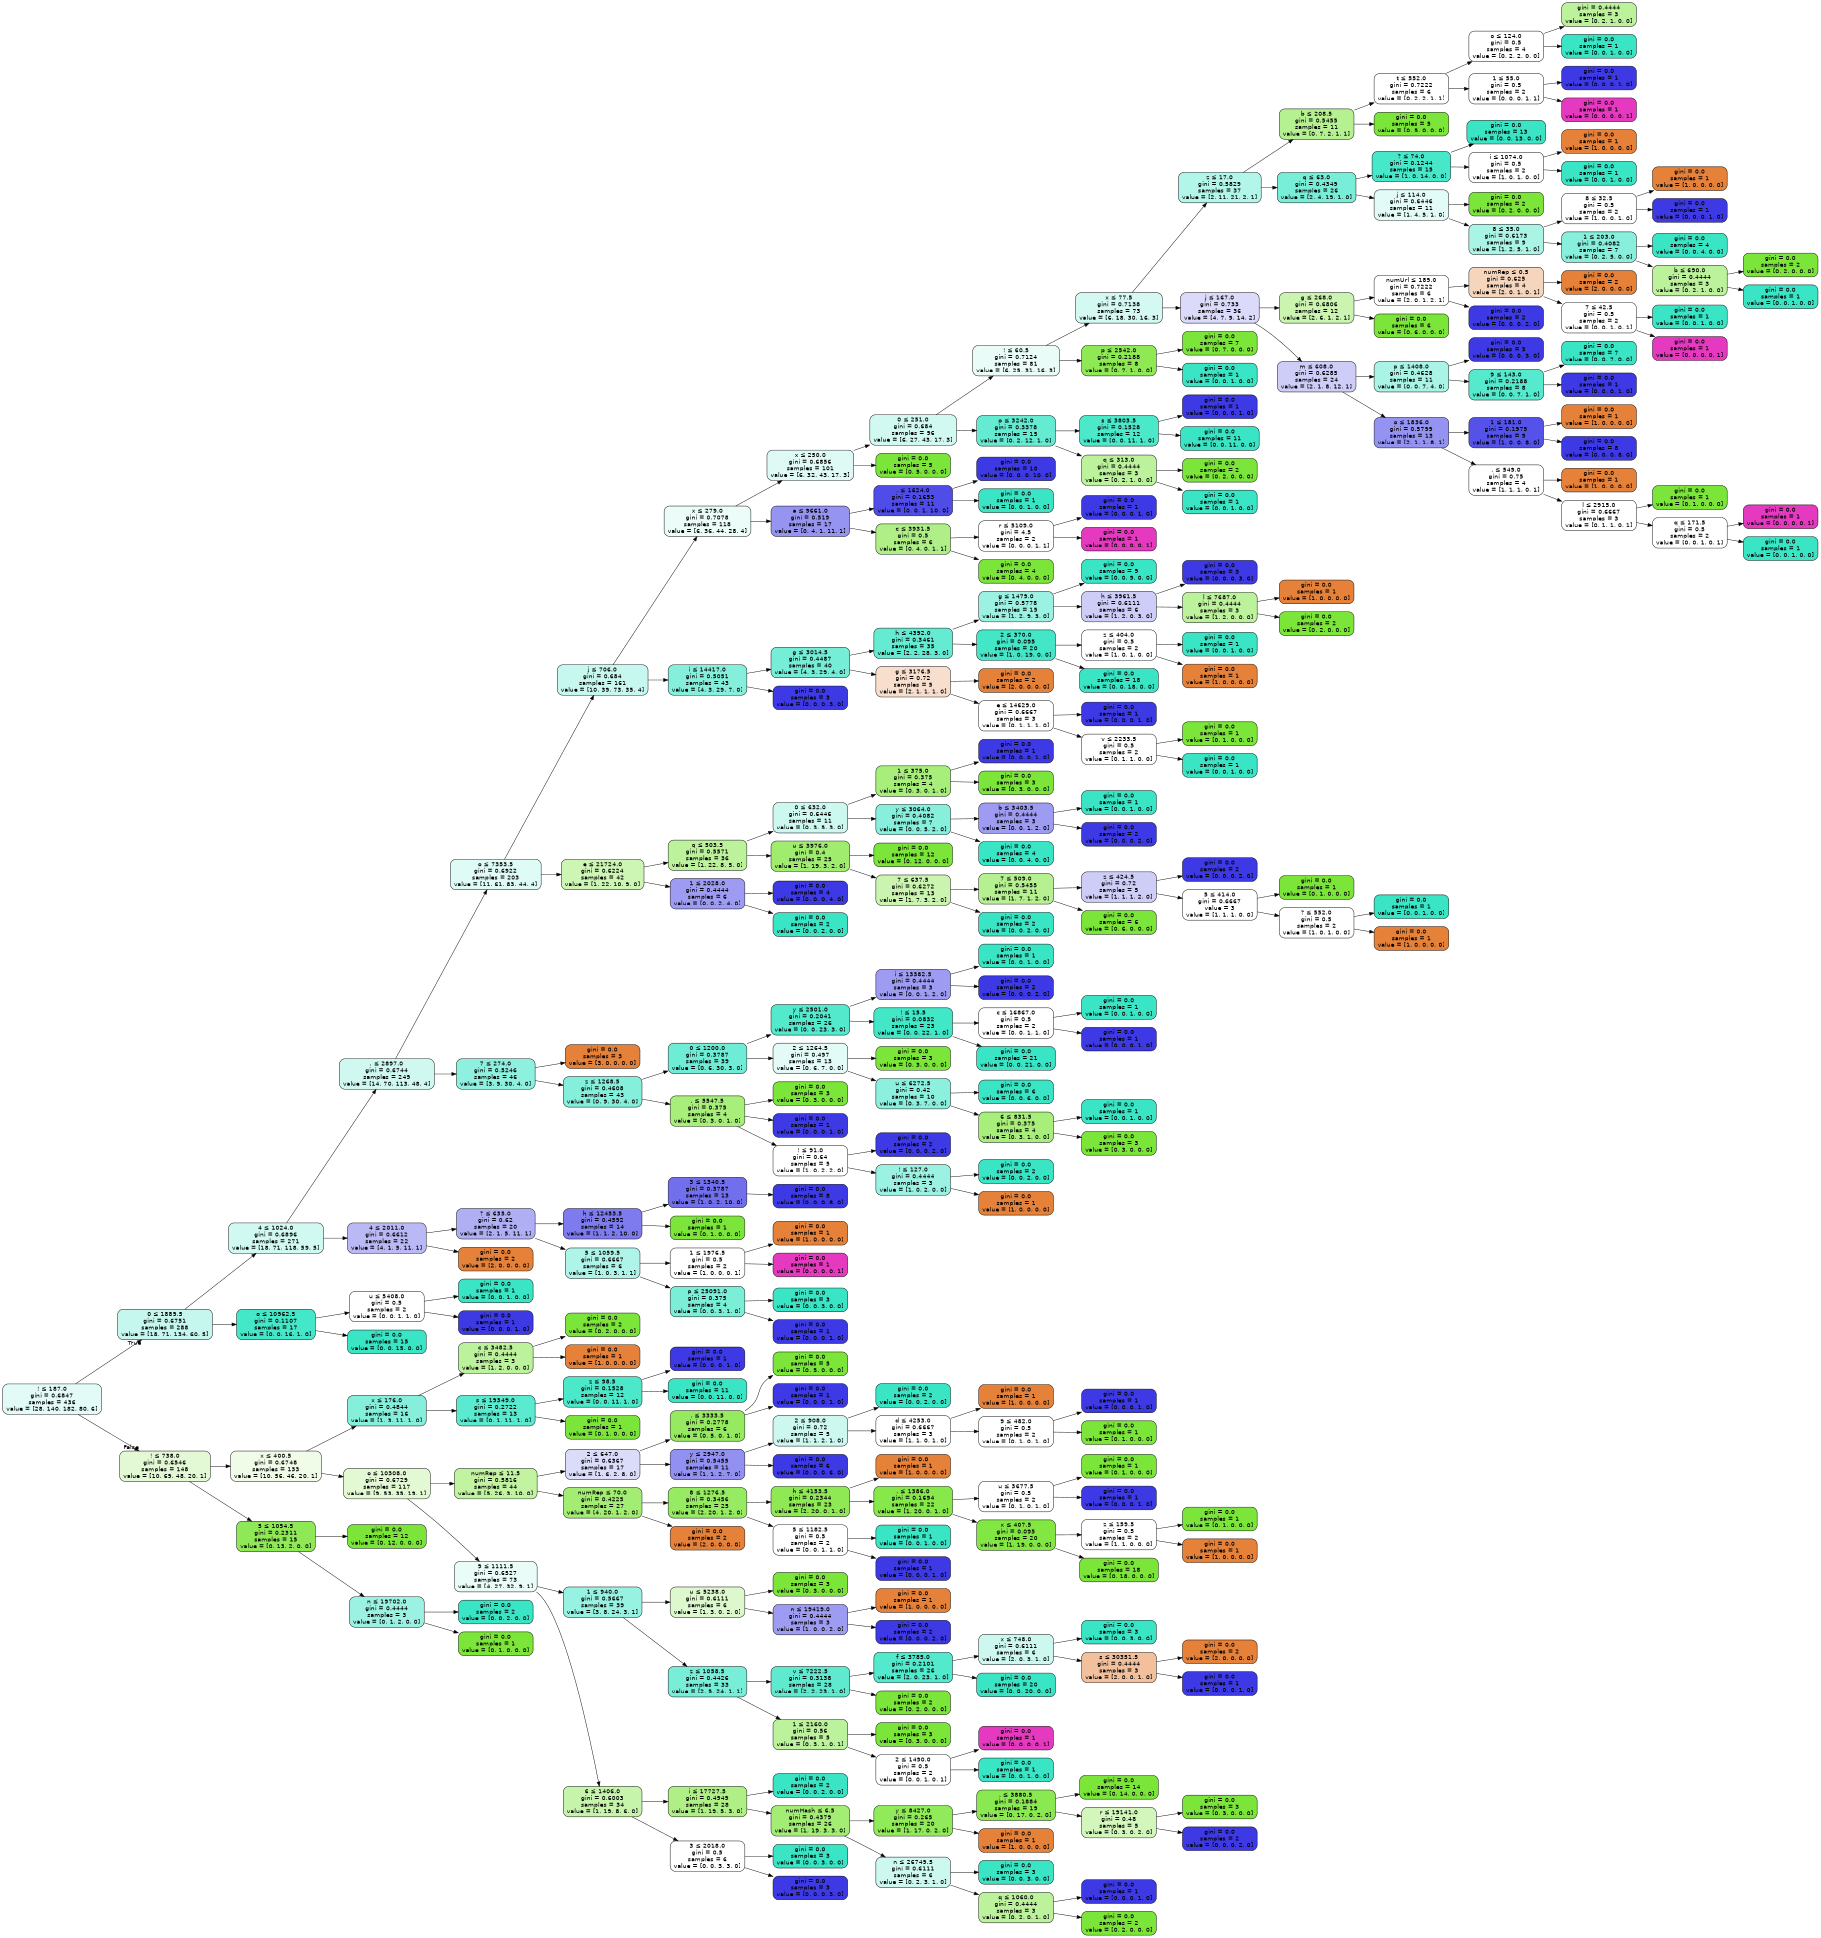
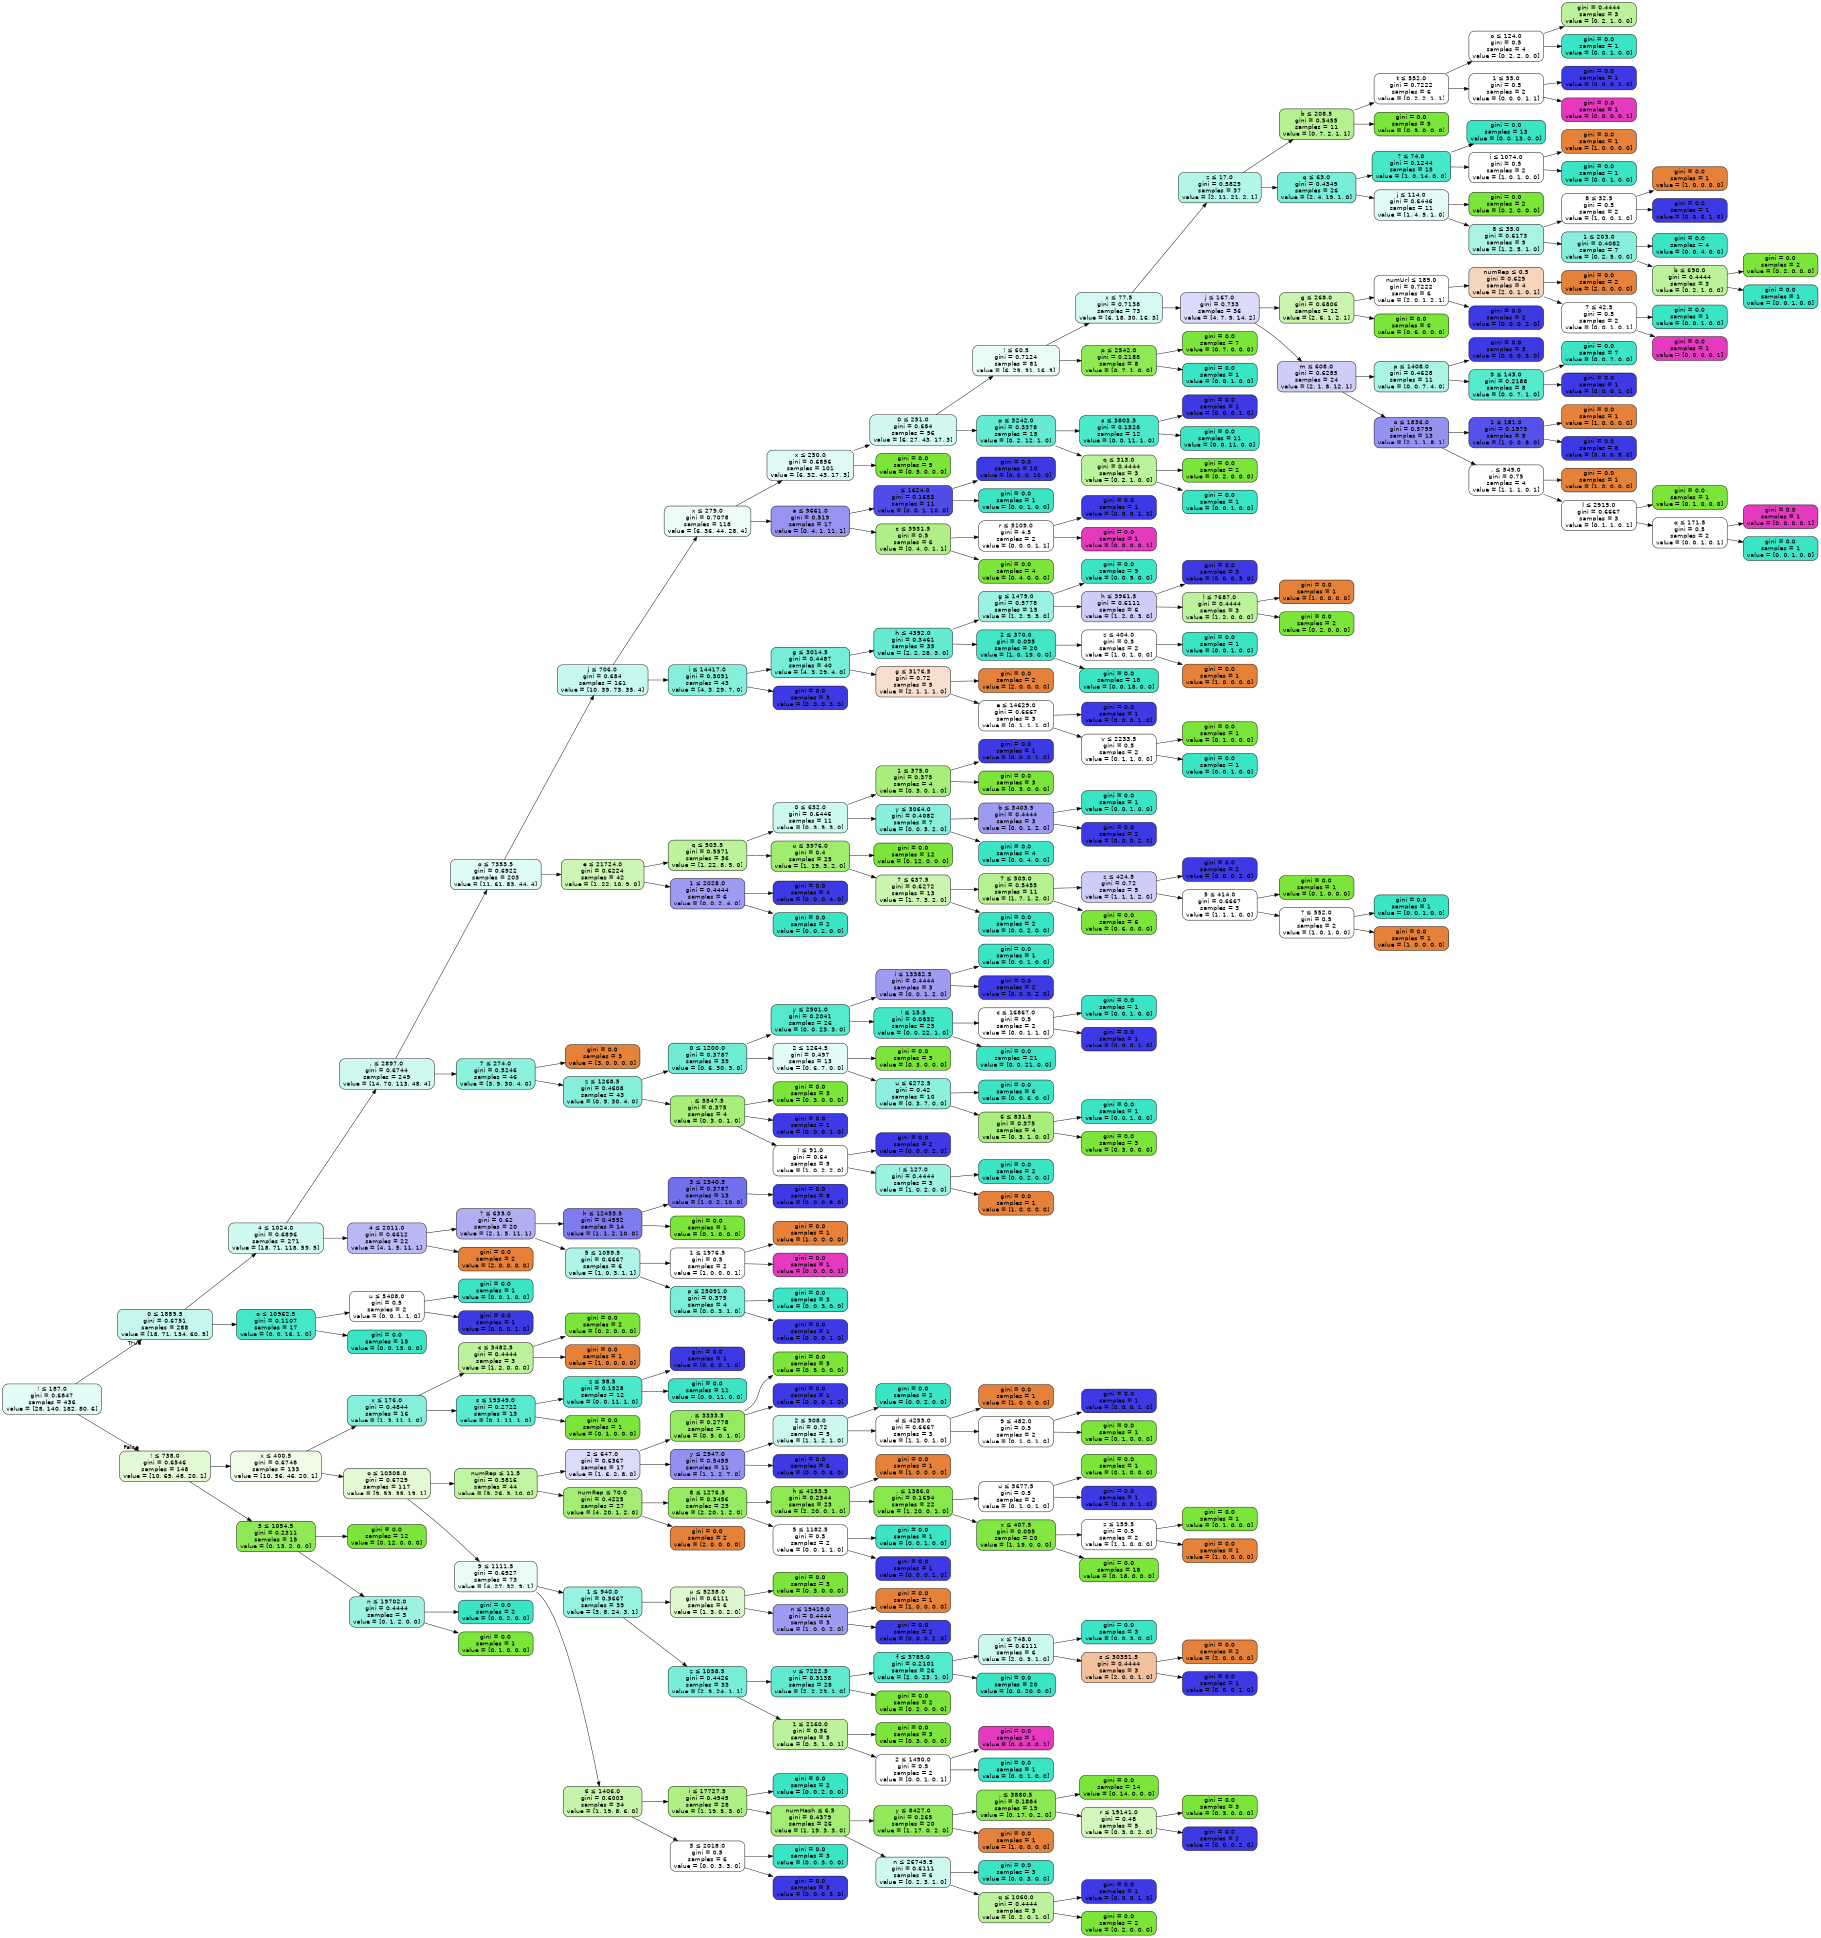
(1220, 908) -> (1220, 908)
